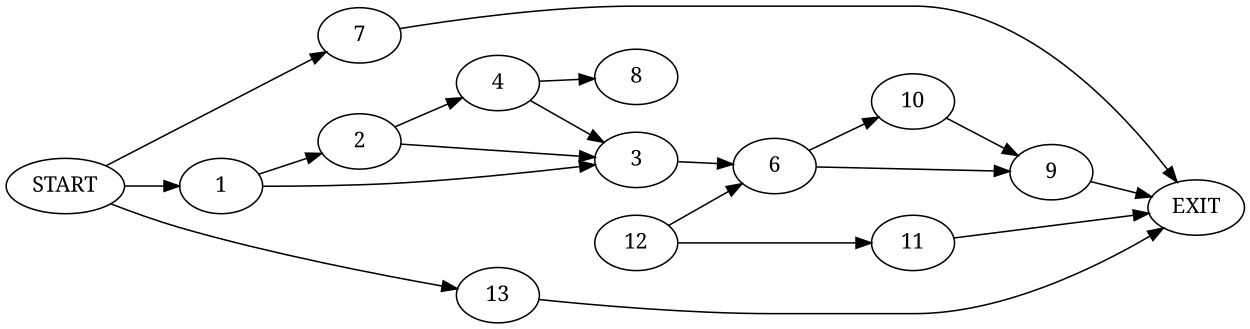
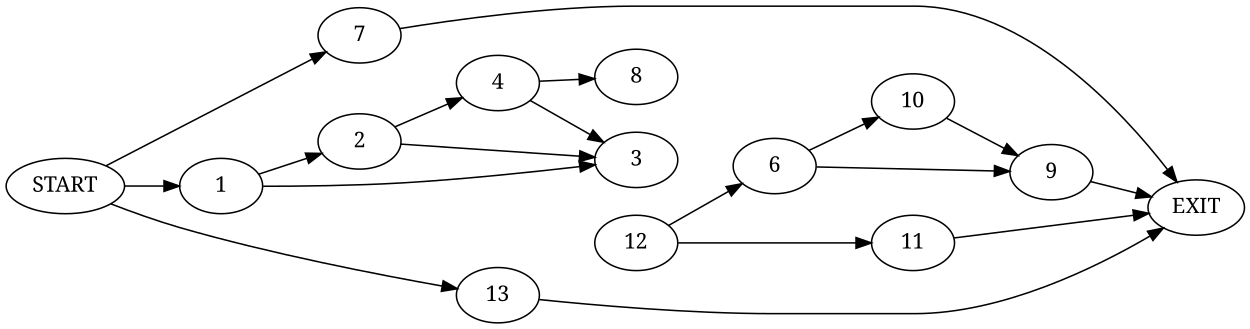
(698, 163) -> none
